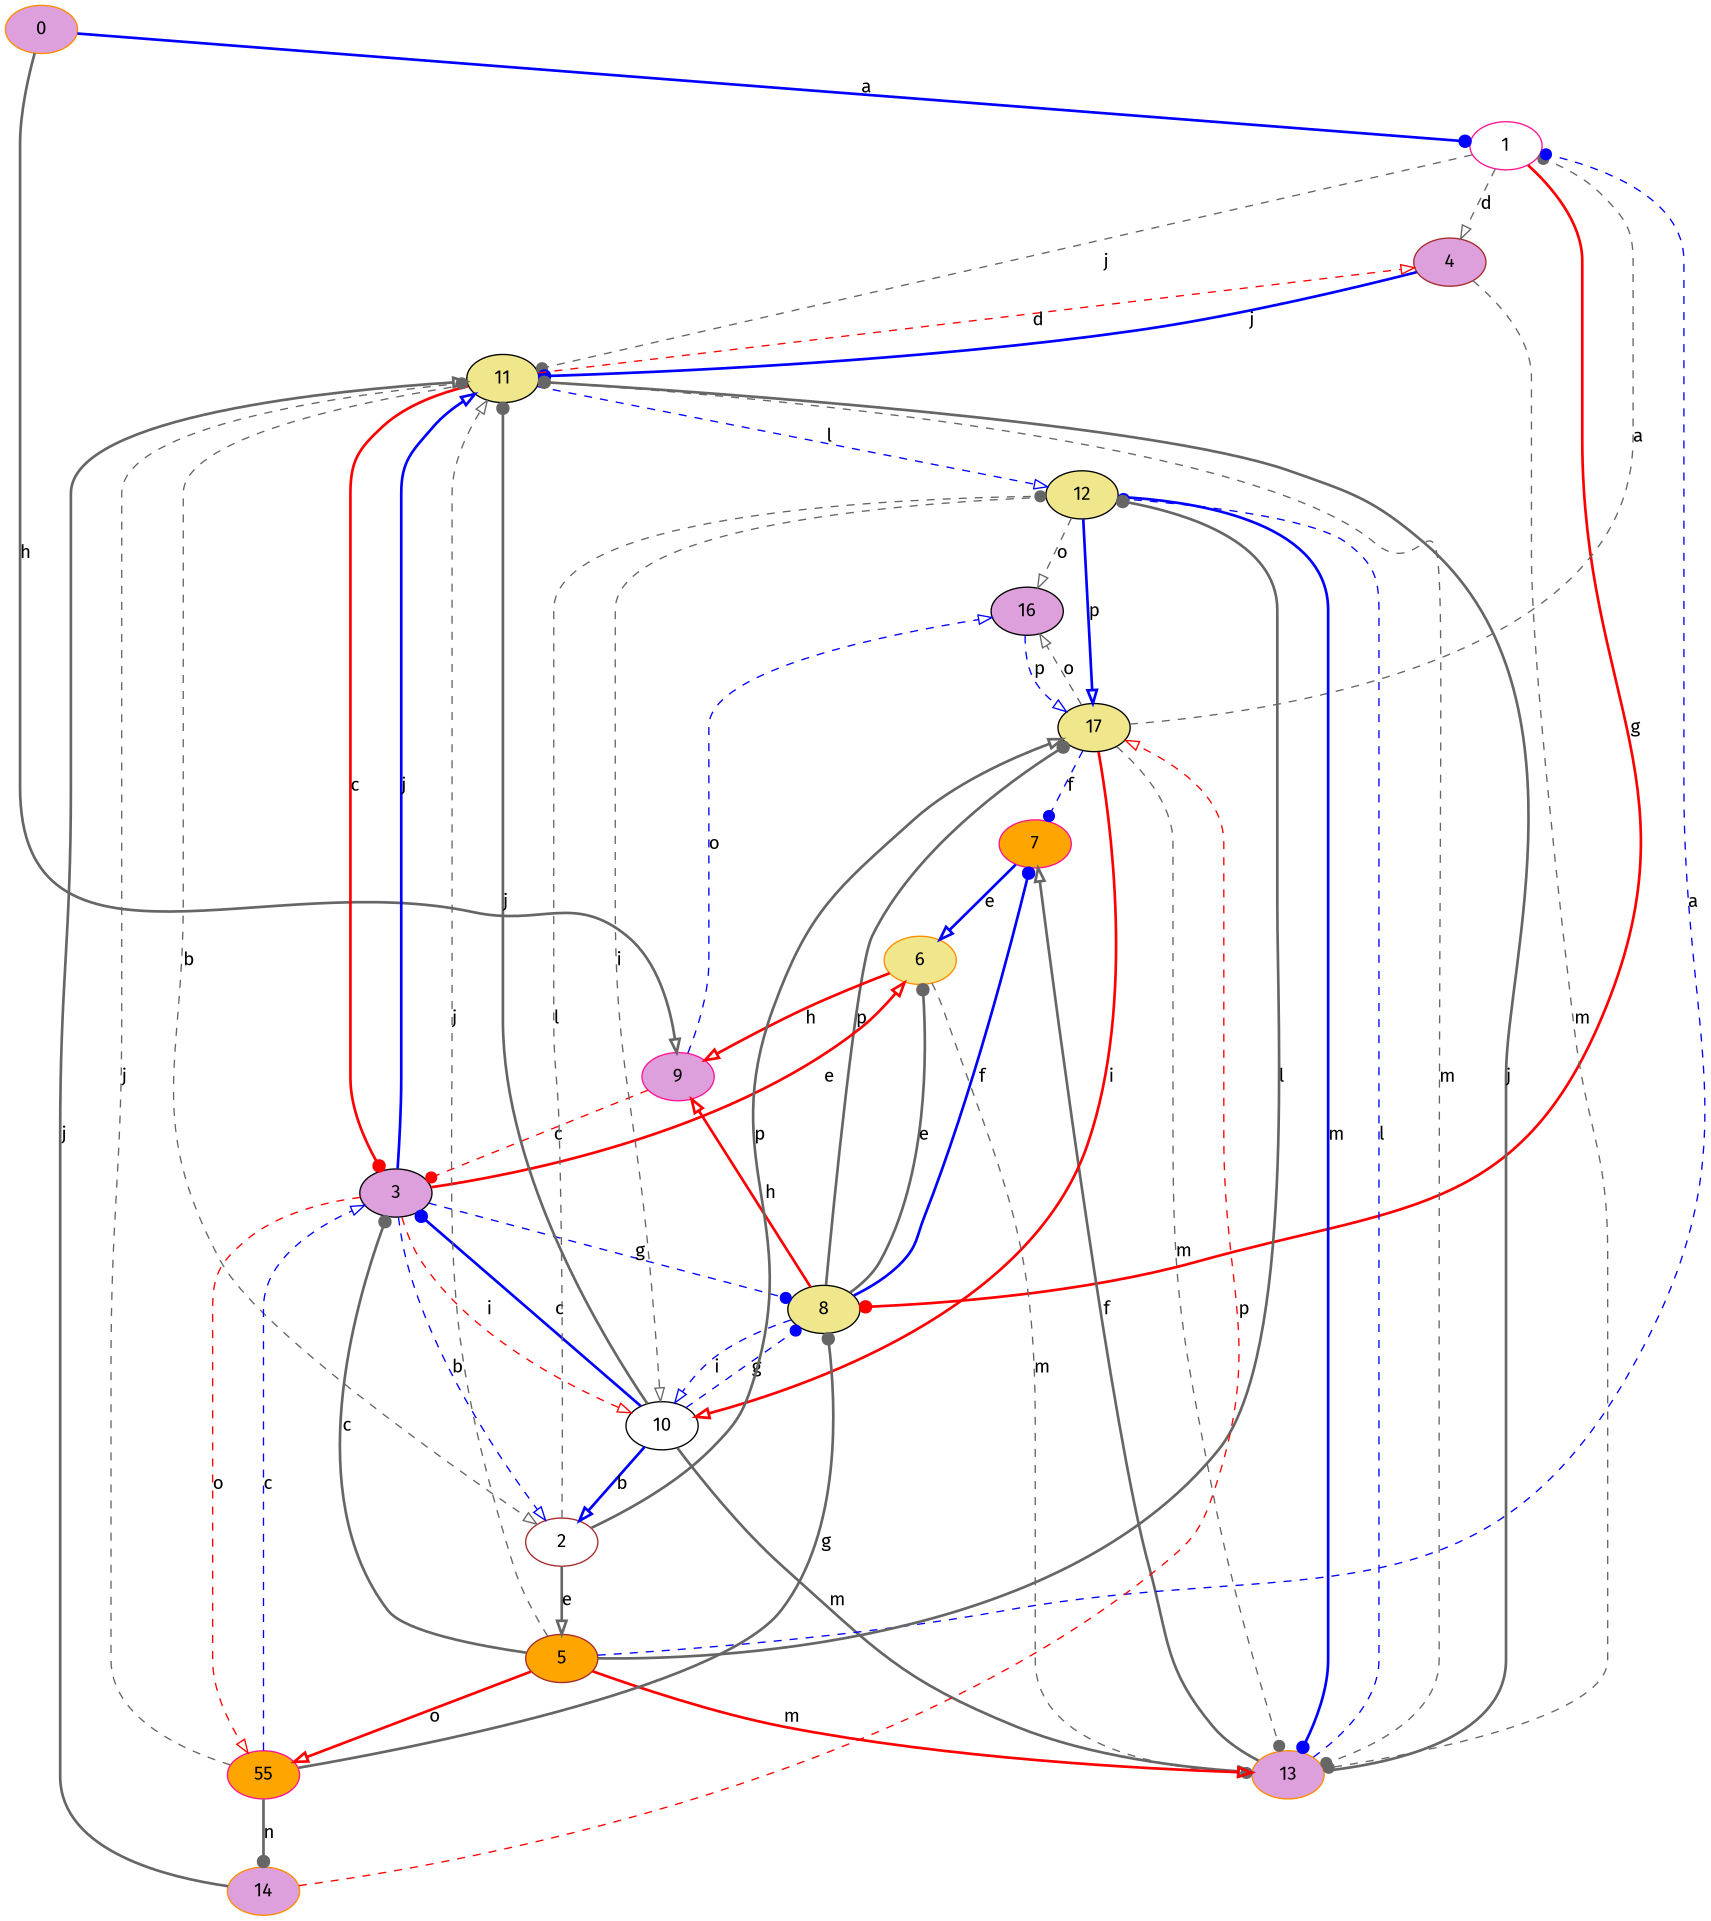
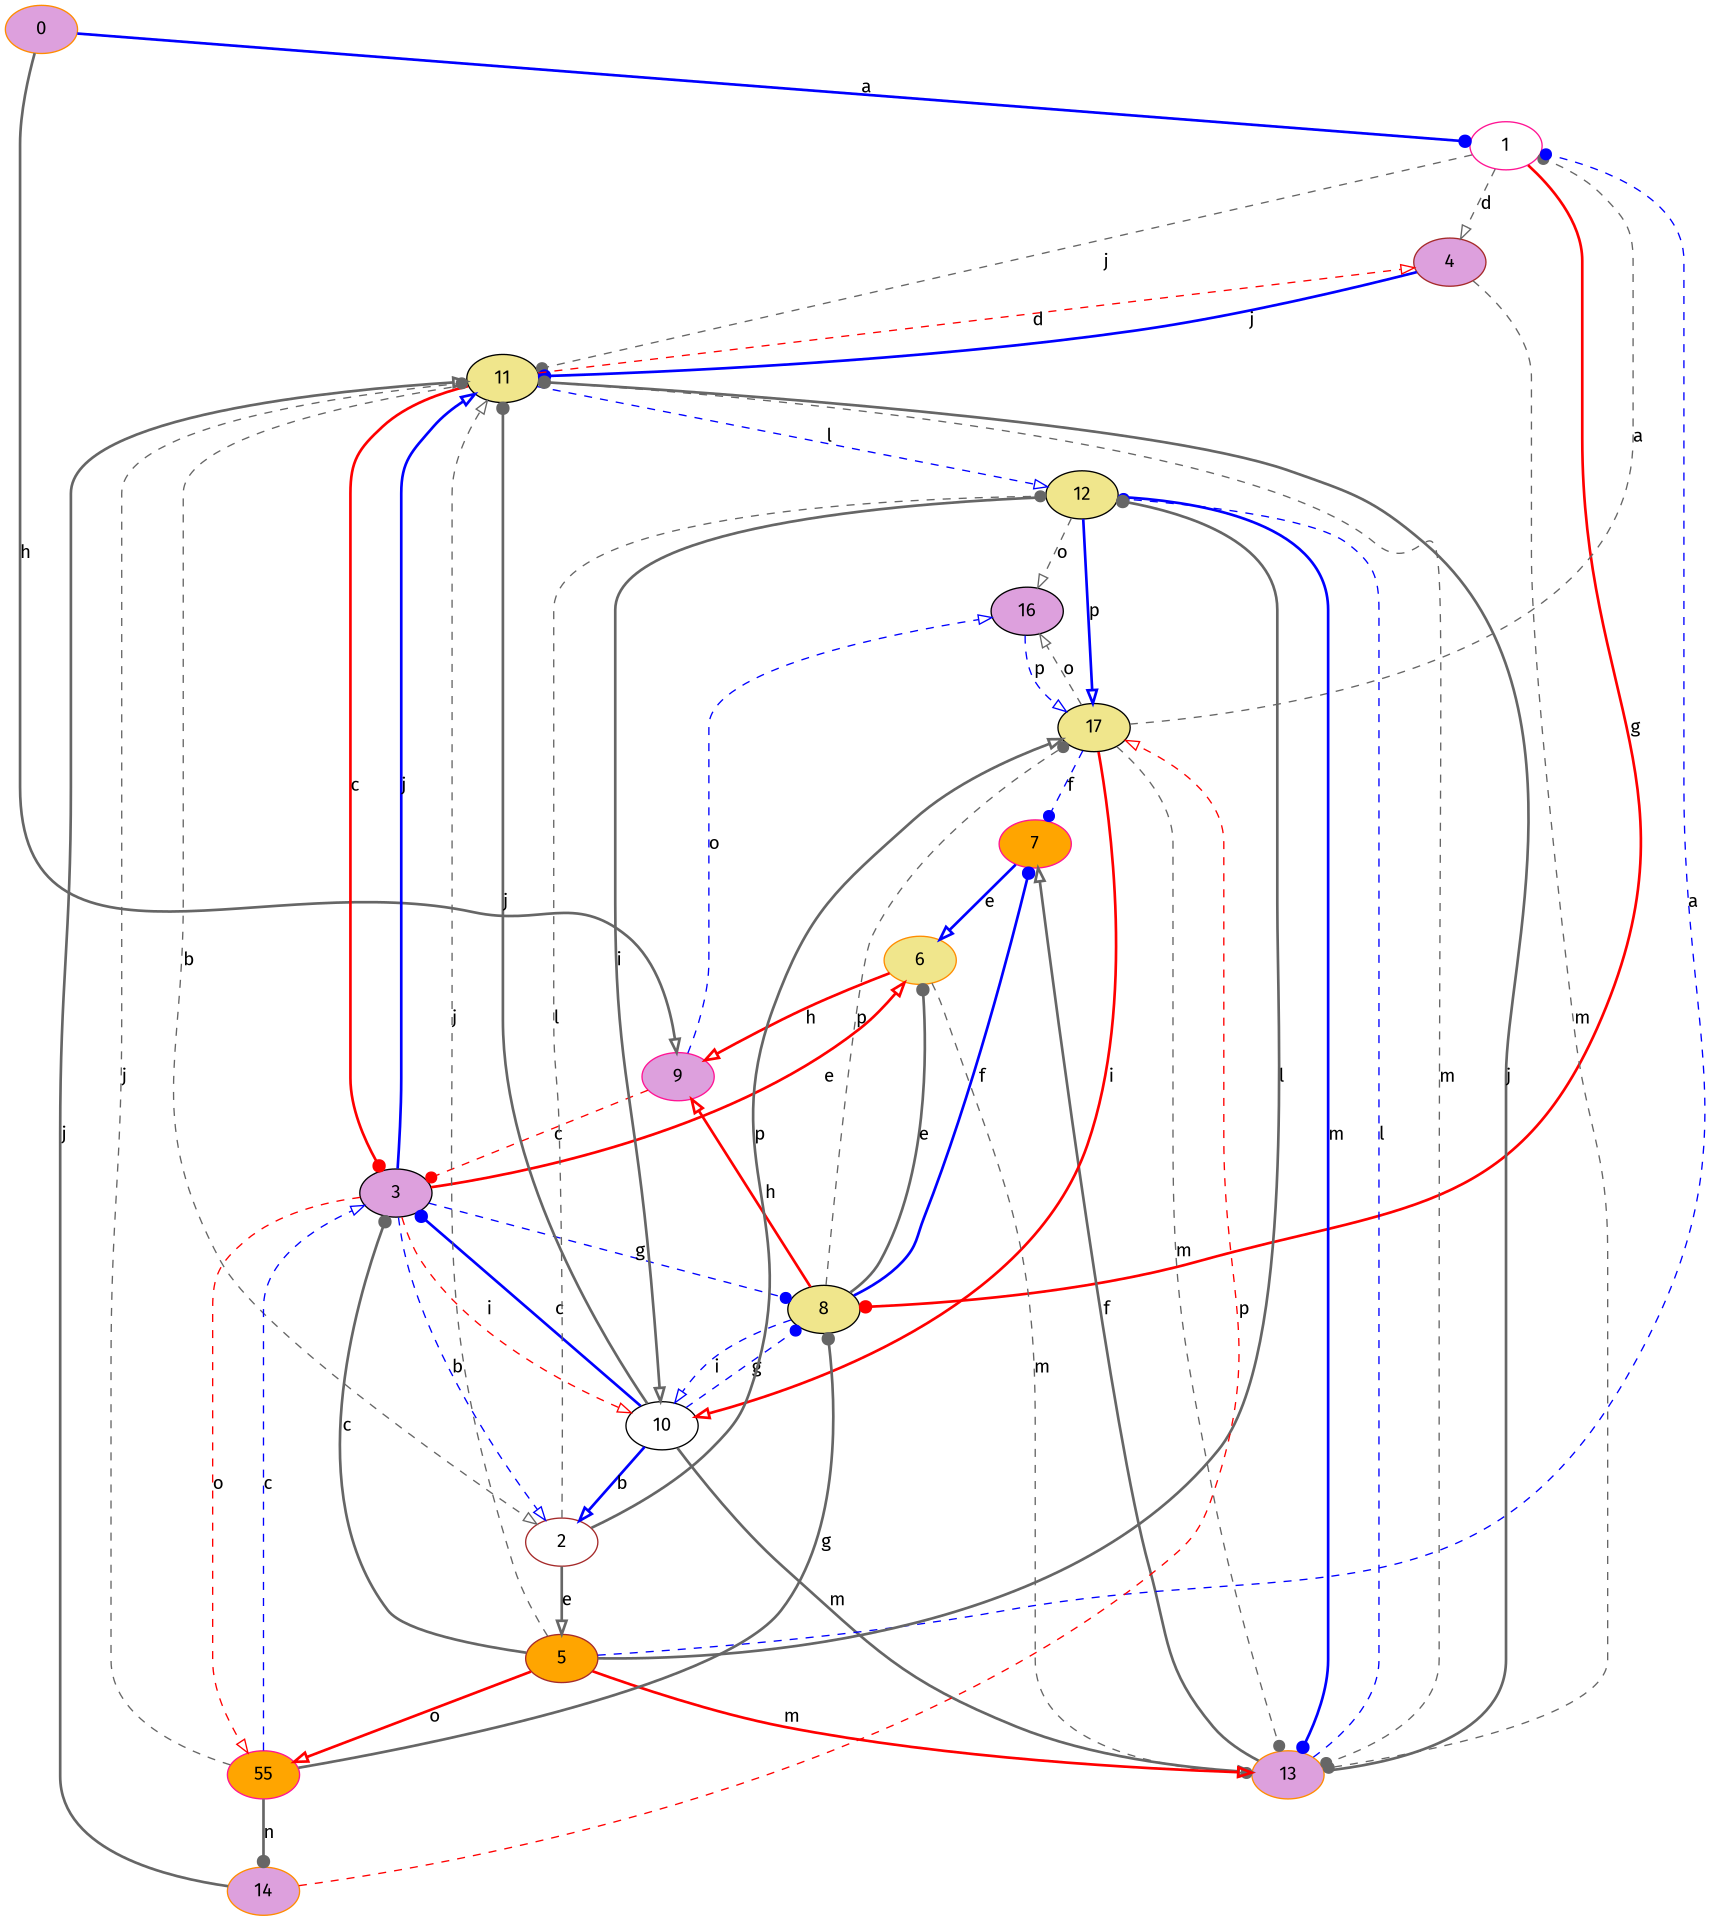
(615, 769) -> (615, 769)
(865, 963) -> (865, 963)
